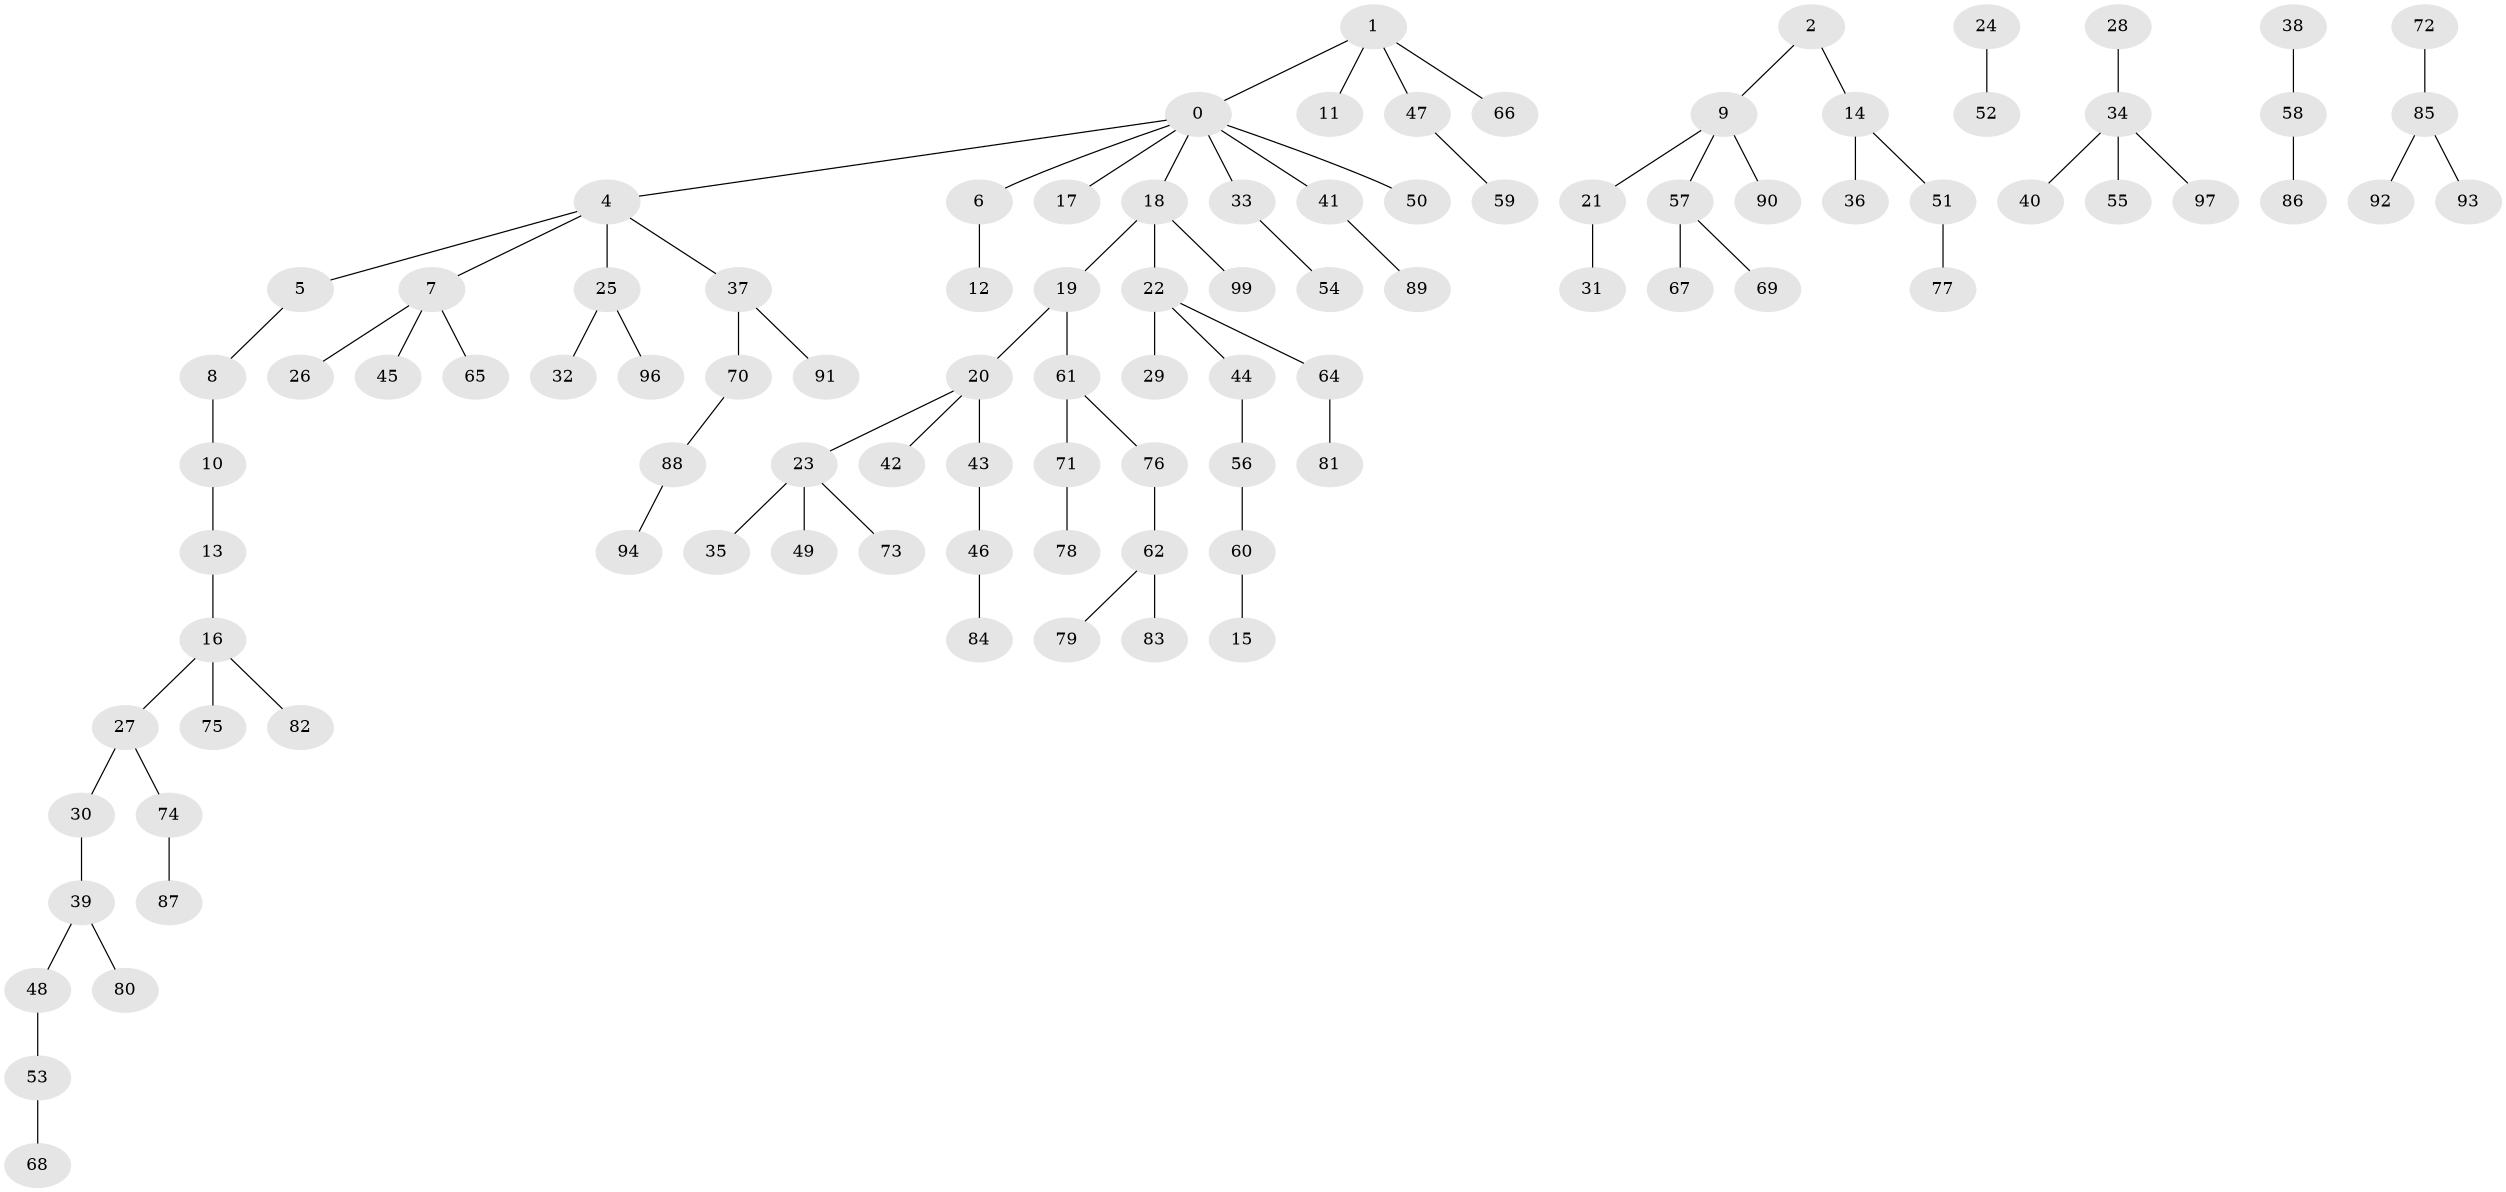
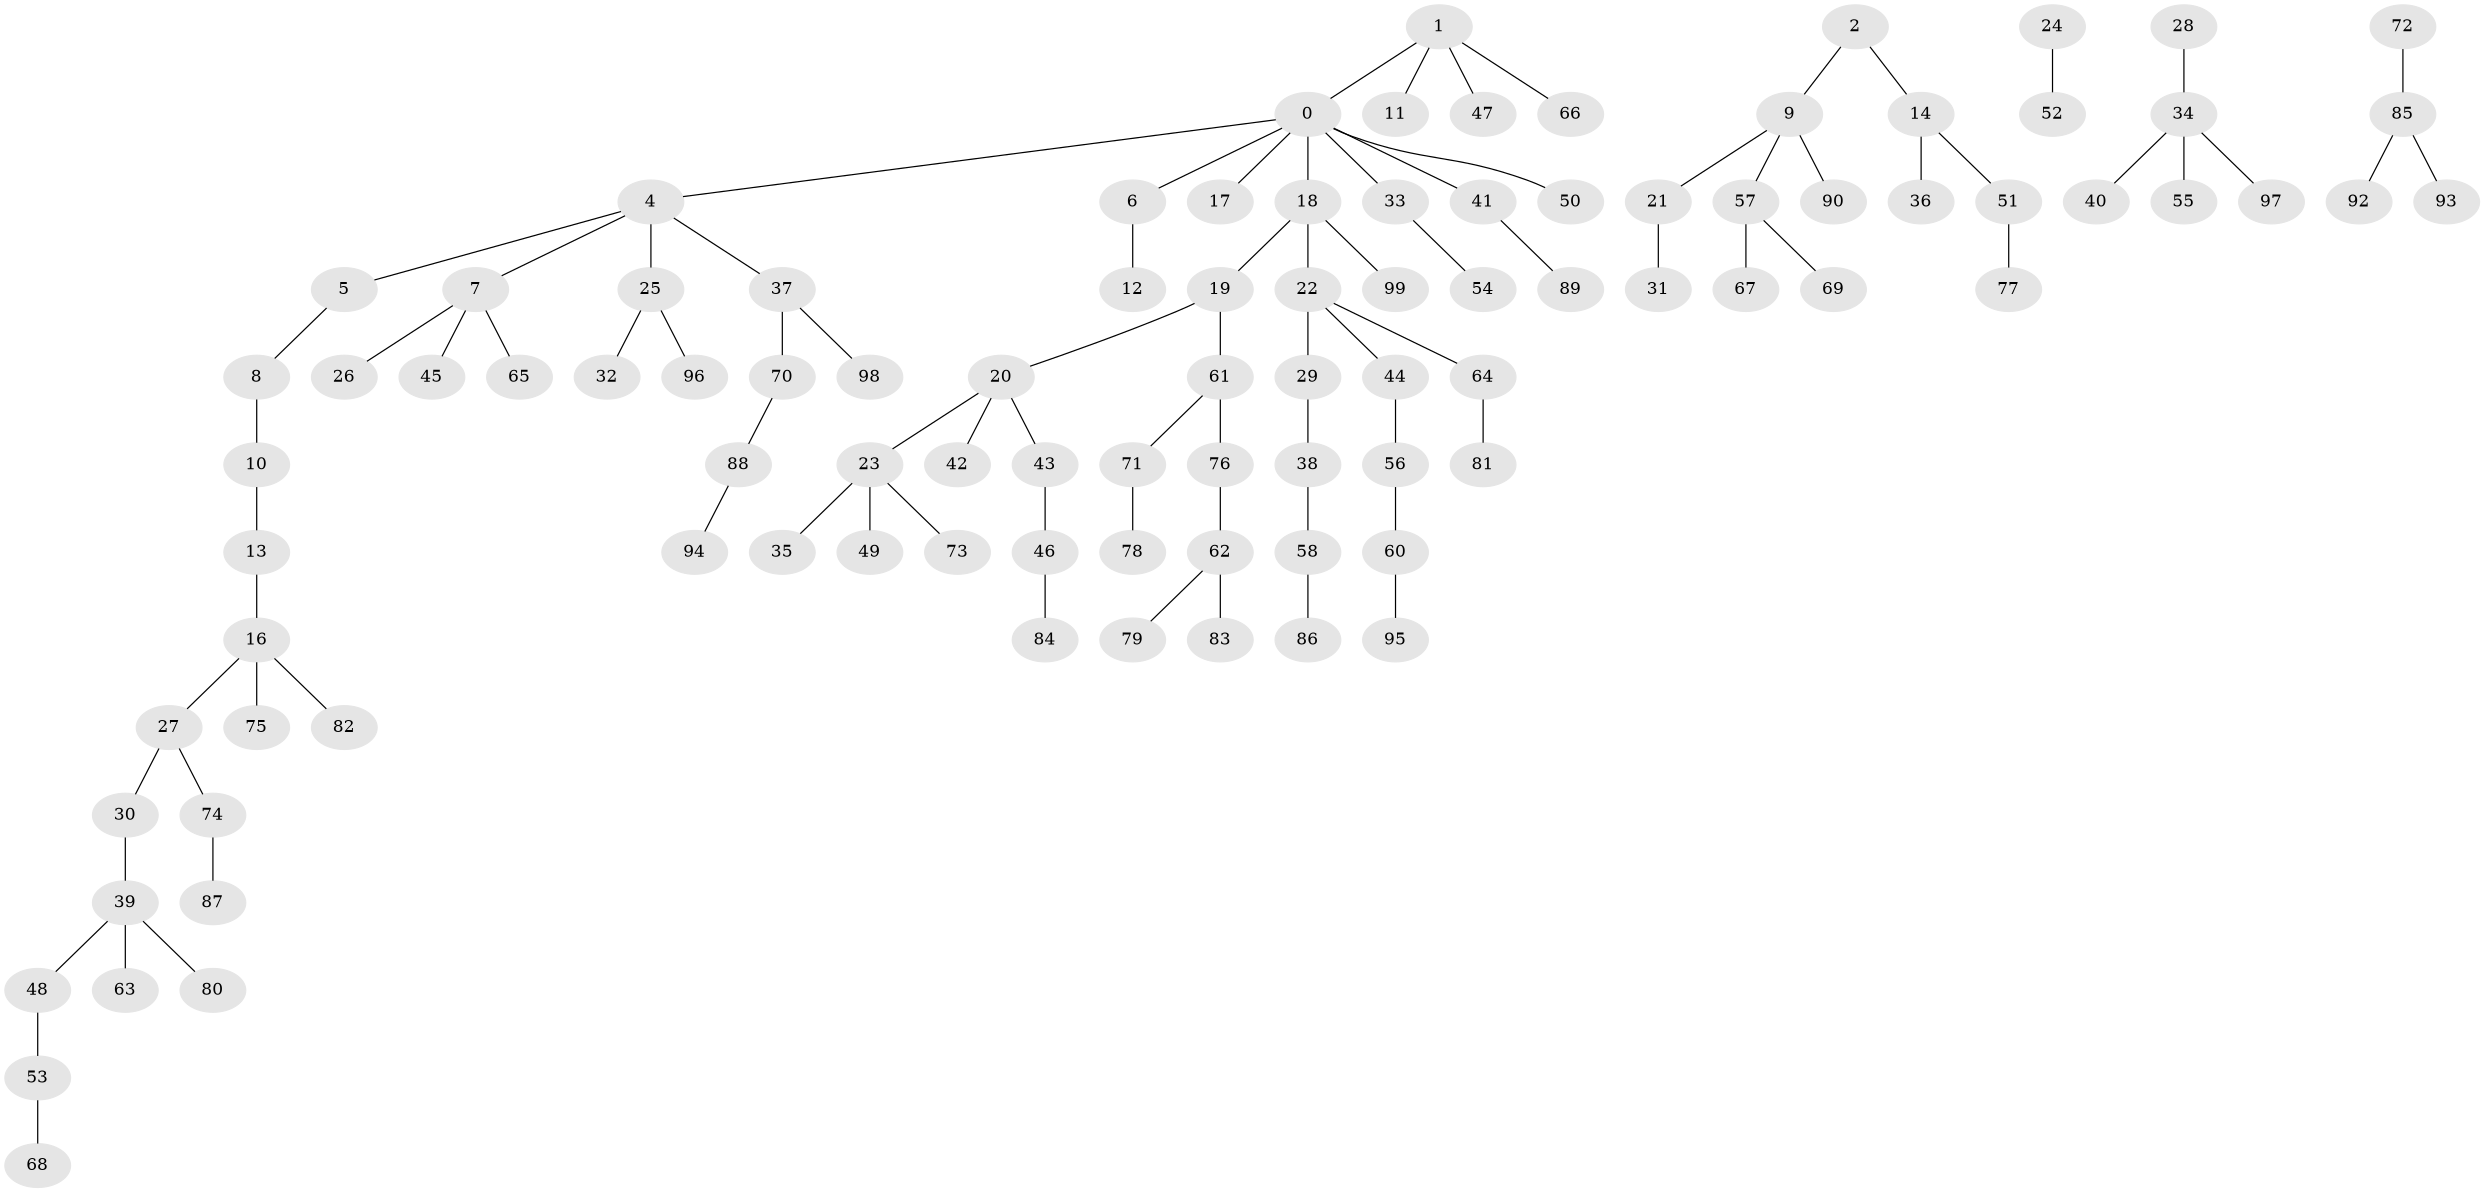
(1505, 202) -> none
(826, 377) -> (870, 377)
none -> (1308, 421)
(1242, 640) -> (1396, 640)
none -> (125, 990)
